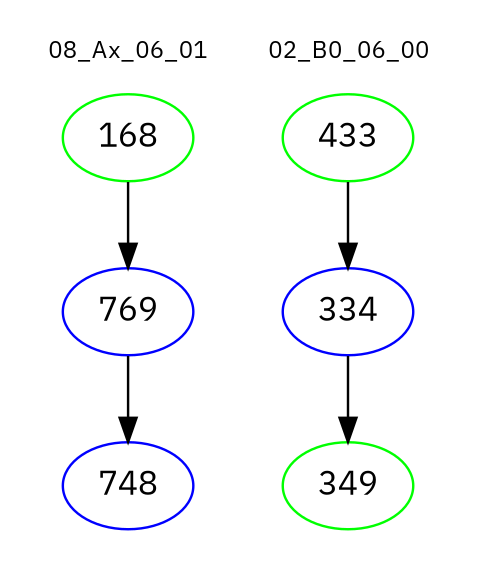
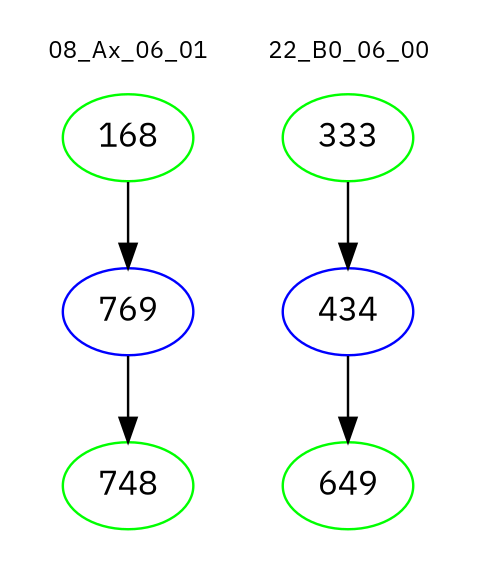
(349, 52) -> (349, 52)
(348, 138) -> (348, 138)
(348, 312) -> (348, 312)
(128, 486) -> (128, 486)
(348, 486) -> (348, 486)
